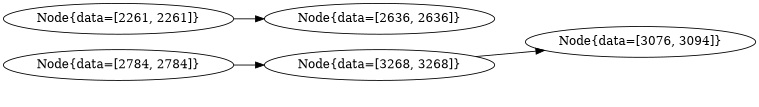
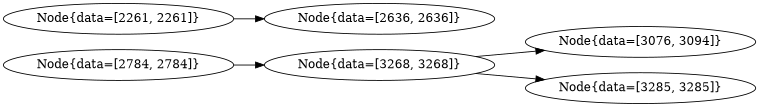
none -> (641, 88)
